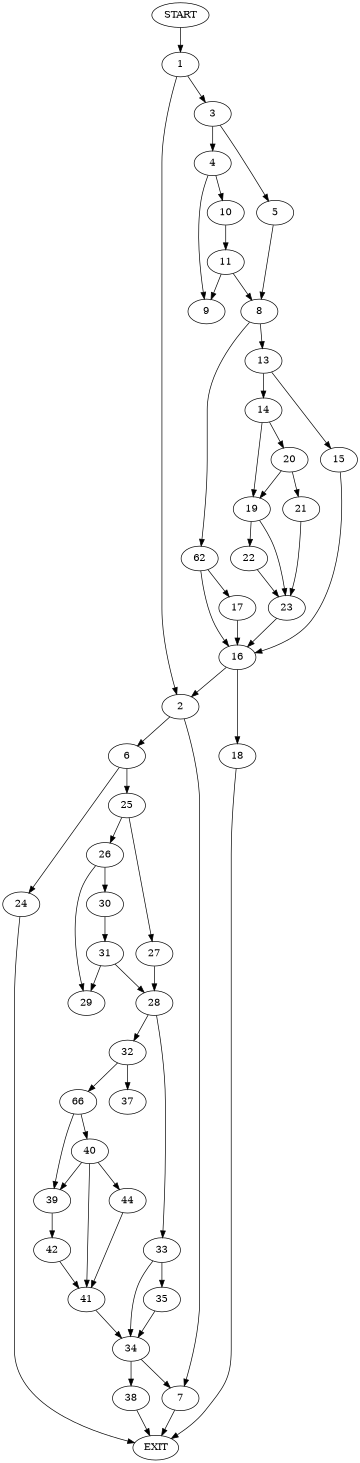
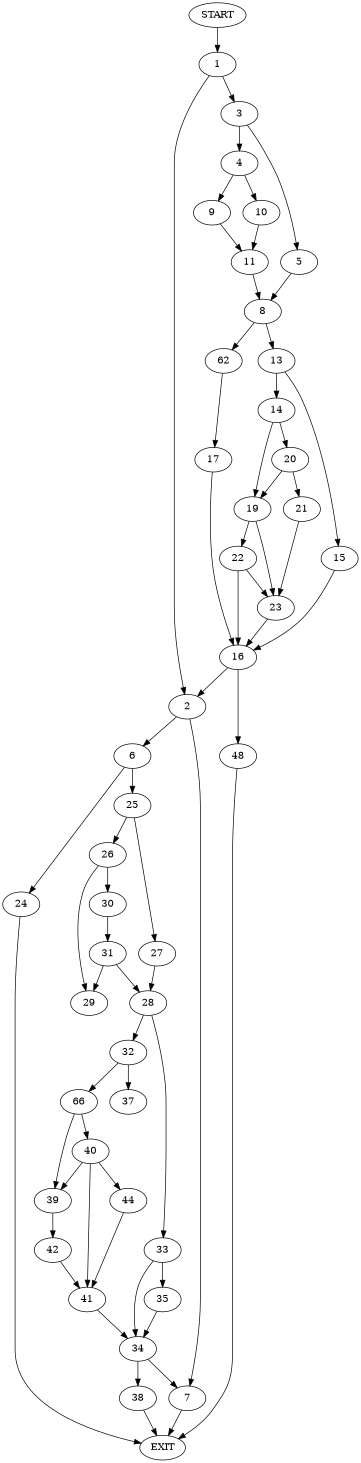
(217, 284) -> (229, 235)
(208, 607) -> (238, 604)
(237, 756) -> (238, 756)
